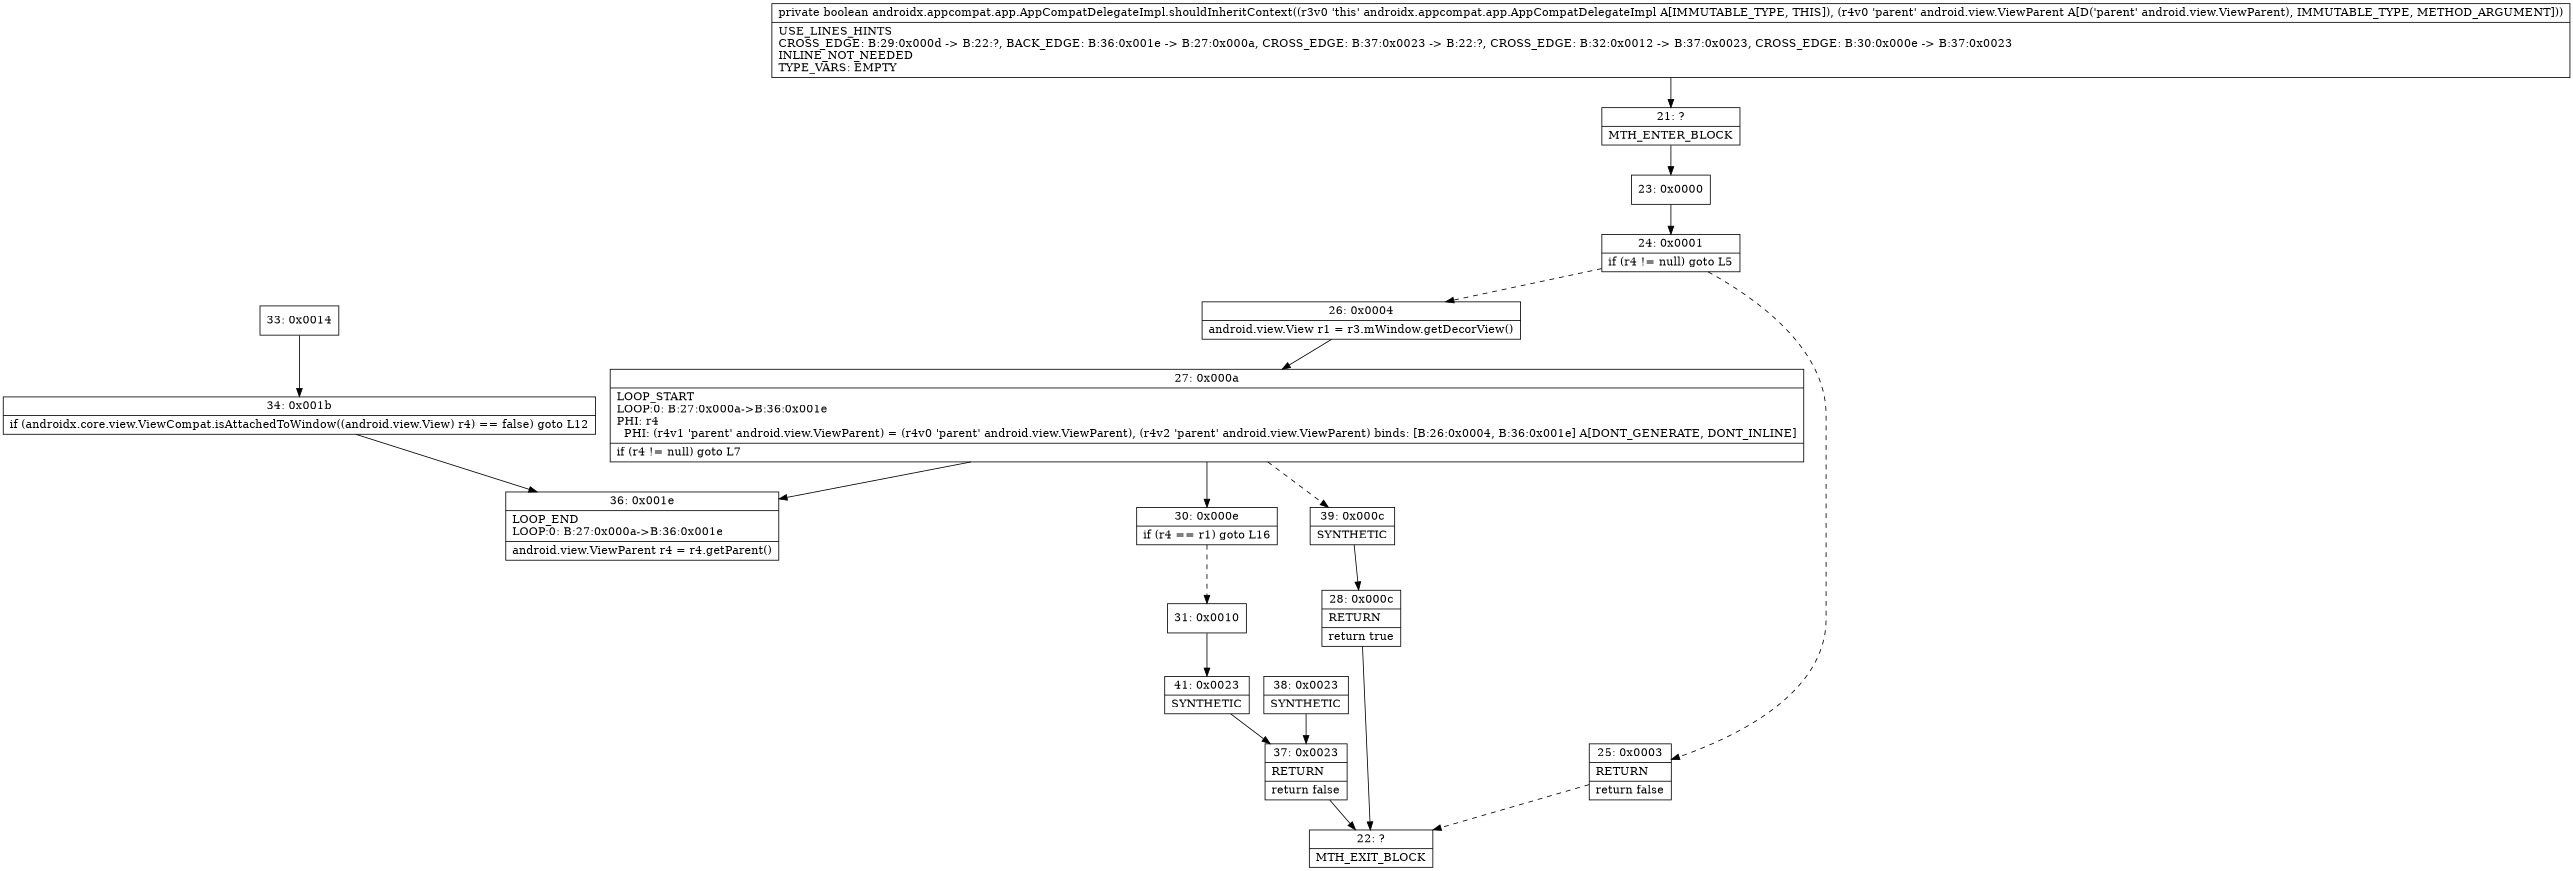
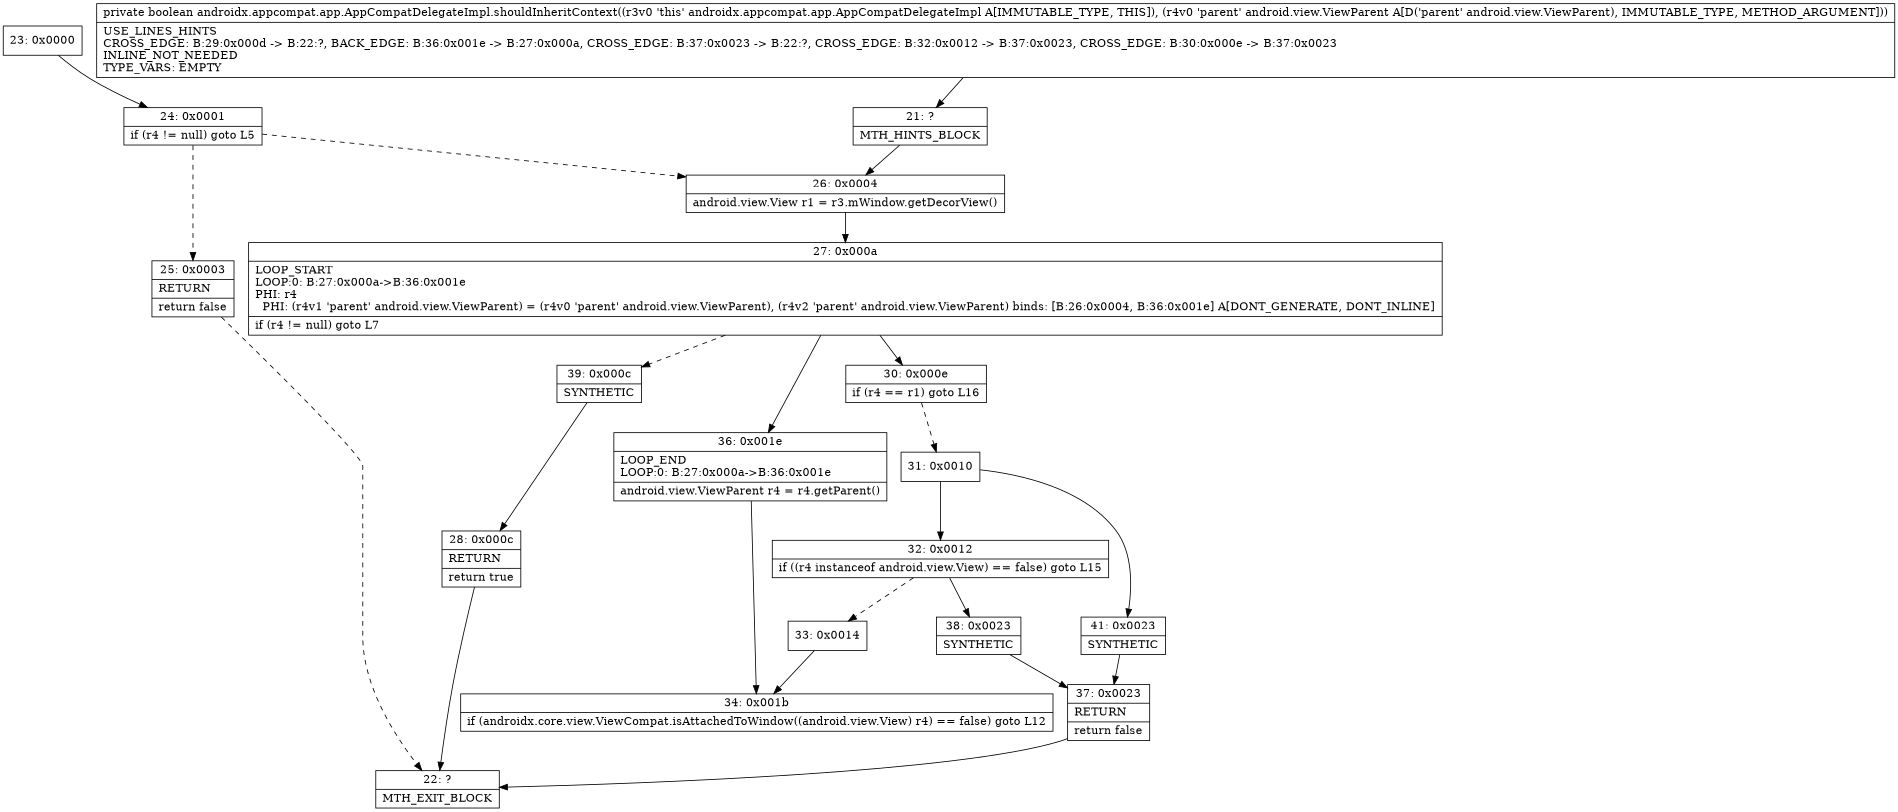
(1671, 135) -> (920, 135)
(1671, 156) -> (886, 157)
(443, 462) -> (754, 593)
none -> (940, 559)
